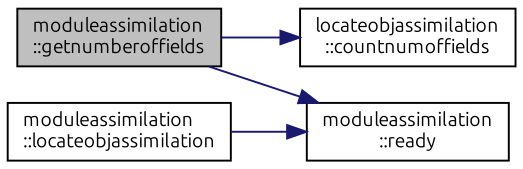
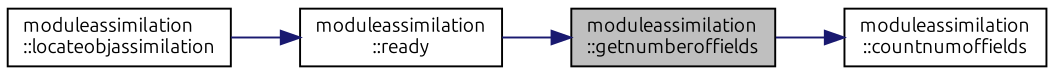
(408, 38) -> (945, 38)
(255, 82) -> (527, 38)
